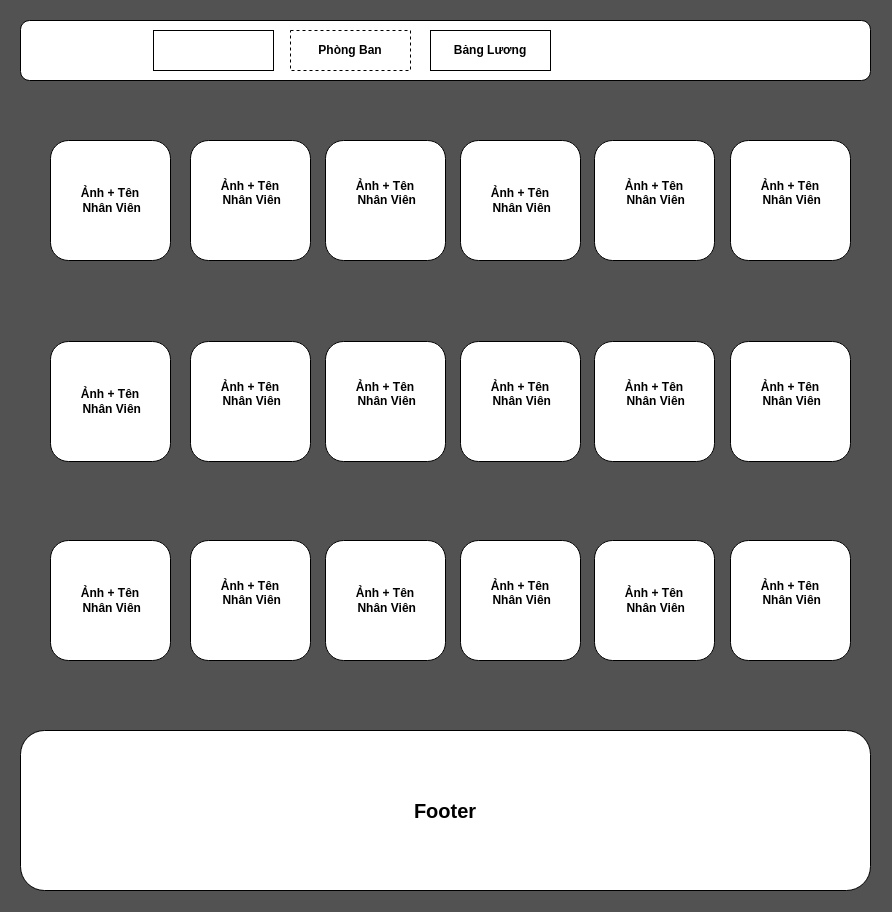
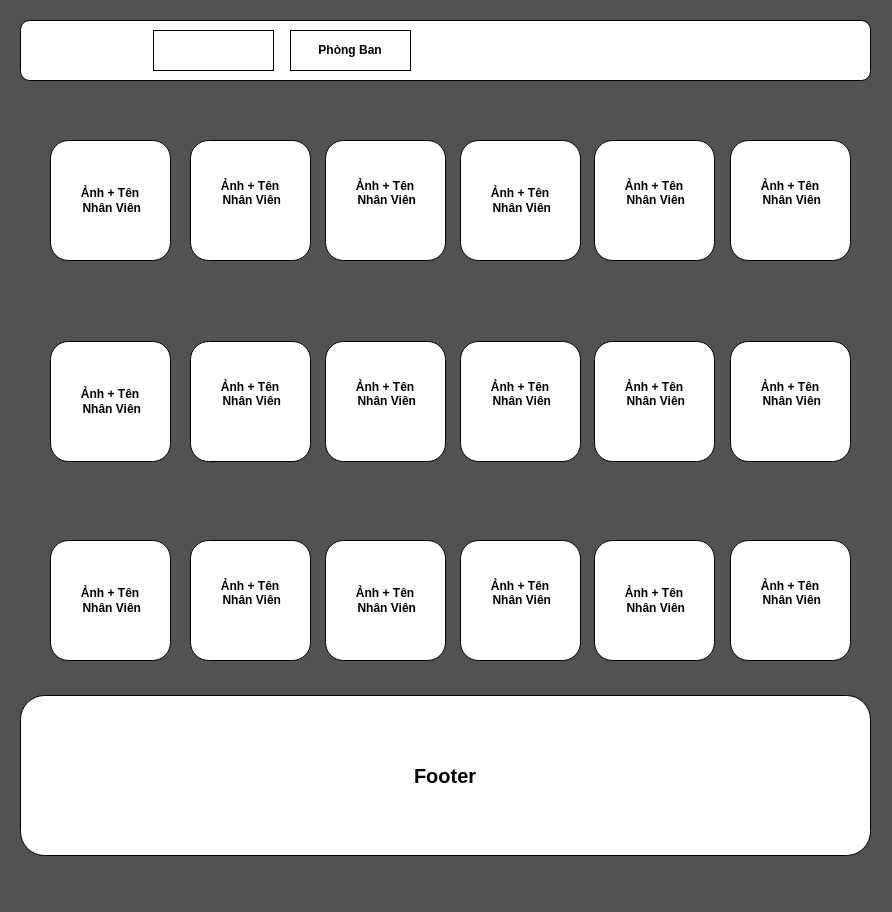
(351, 51) -> (351, 51)
(491, 51) -> none
(446, 811) -> (446, 776)
